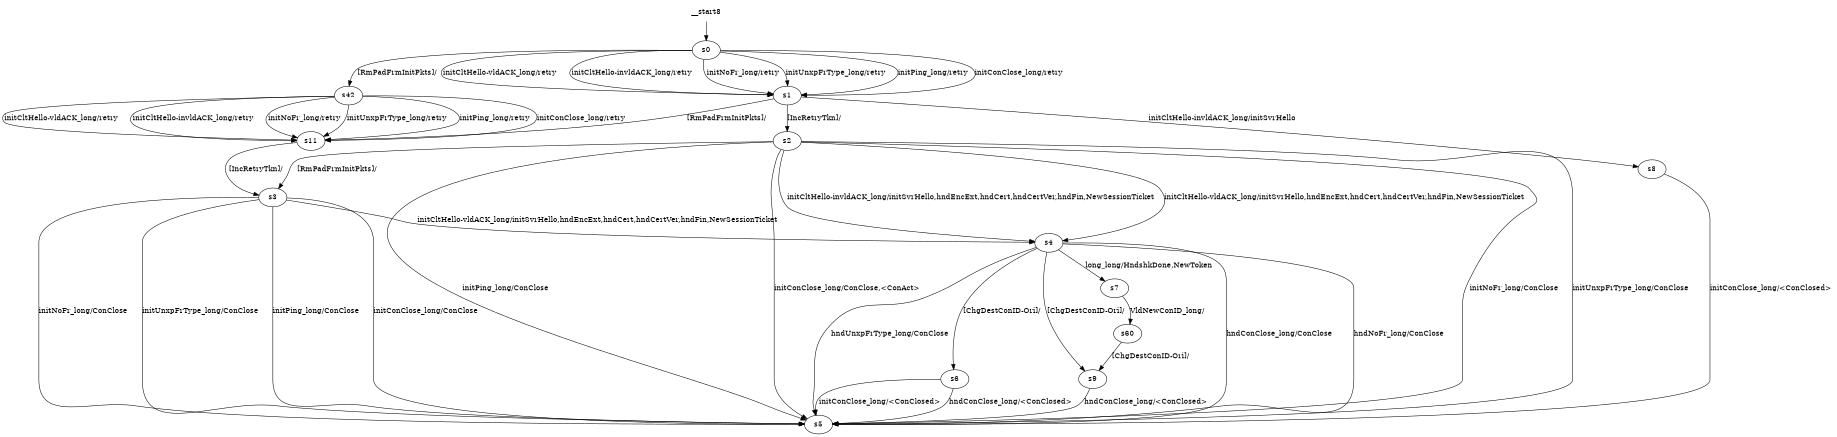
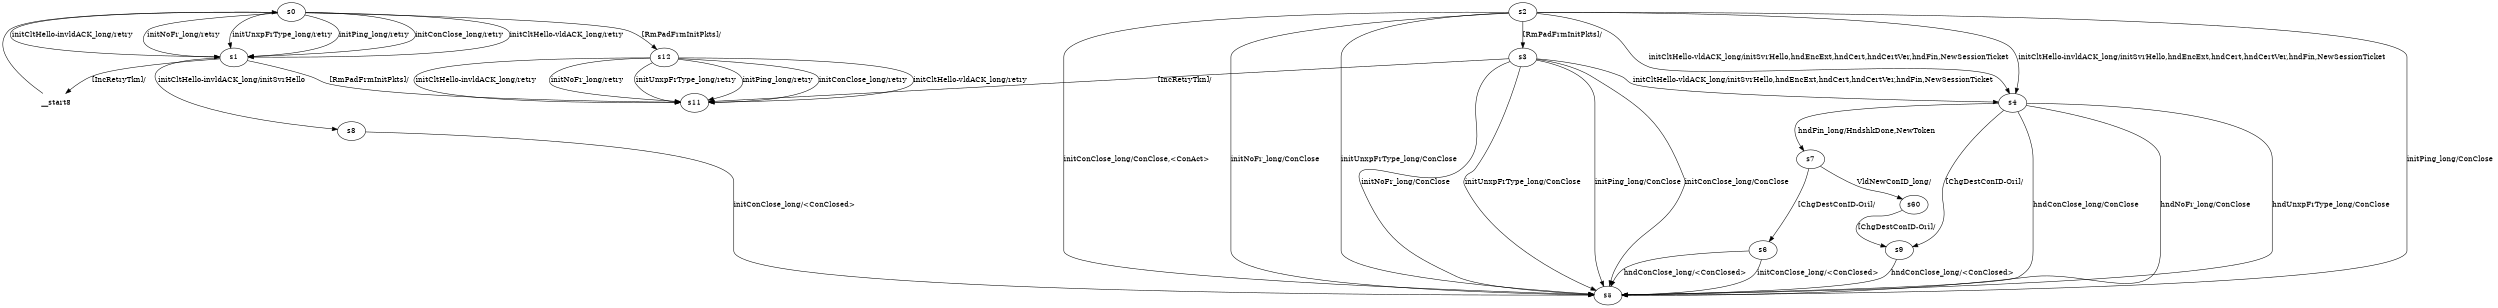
(349, 96) -> (664, 57)
(787, 116) -> (142, 66)
(238, 154) -> (1111, 80)
(1150, 266) -> (1868, 131)
(974, 292) -> (1794, 205)
